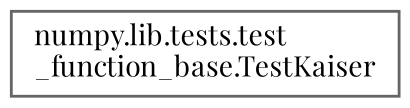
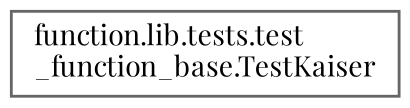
(205, 54) -> (205, 54)
